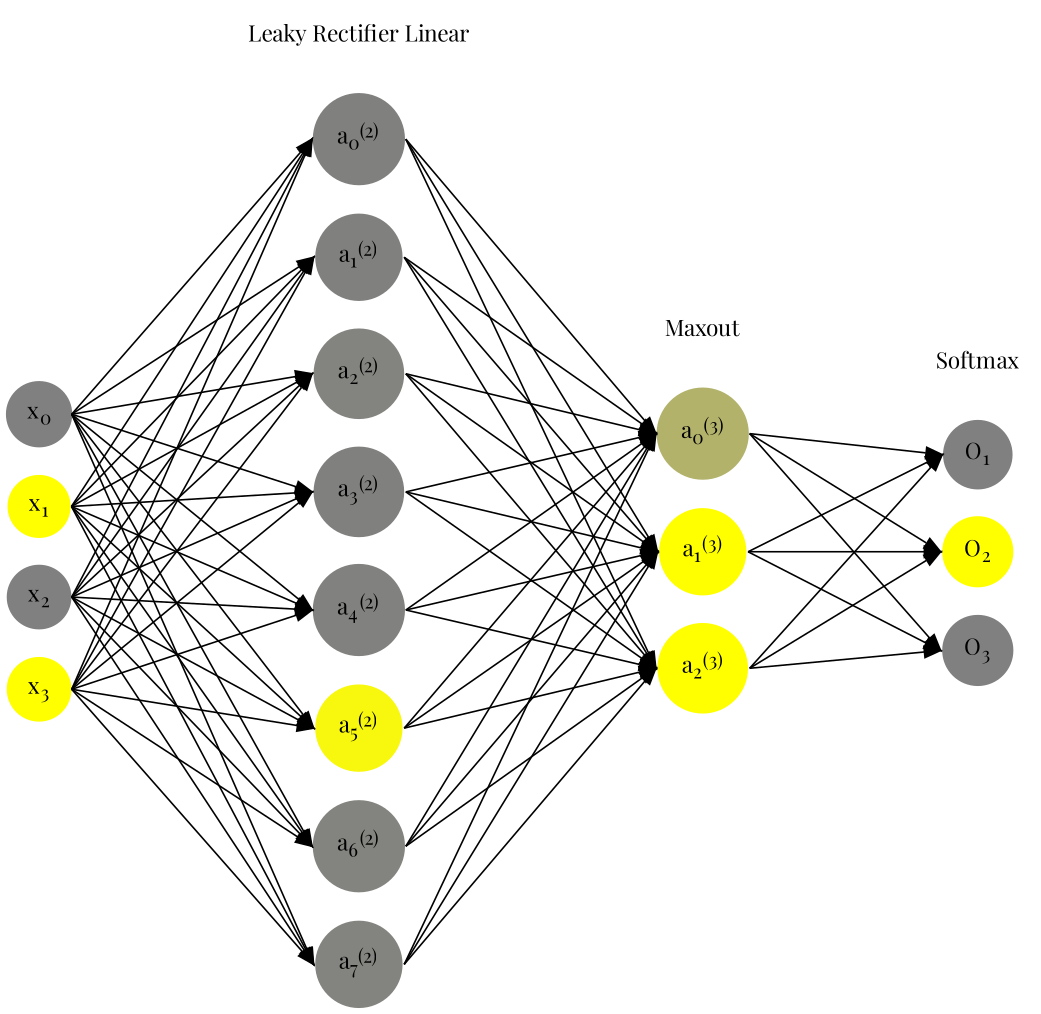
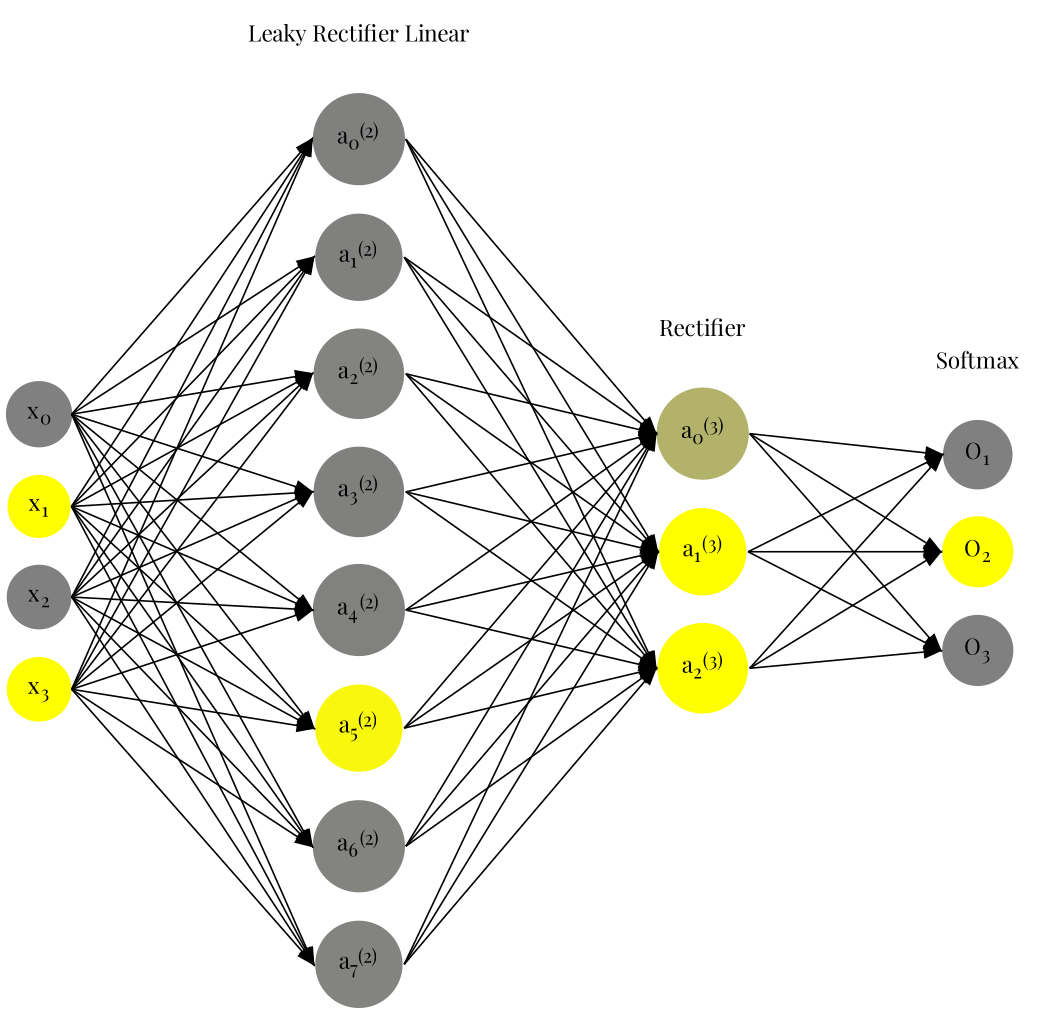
(703, 330) -> (703, 330)
